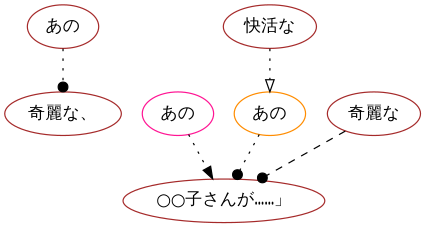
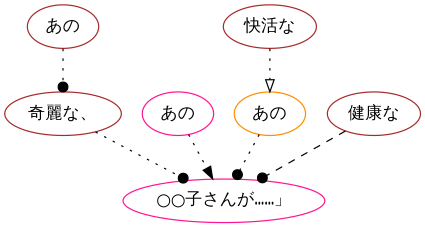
(374, 114) -> (374, 114)
none -> (137, 154)
(224, 201) -> (224, 201)
